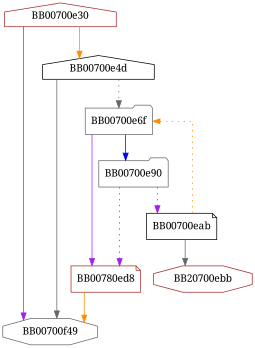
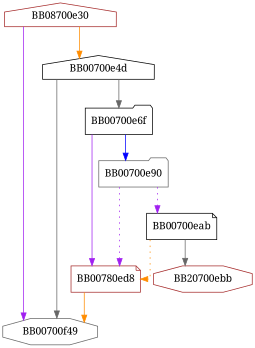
(60, 16) -> (60, 16)
(119, 90) -> (119, 90)
(119, 121) -> (119, 121)
(192, 151) -> (150, 261)
